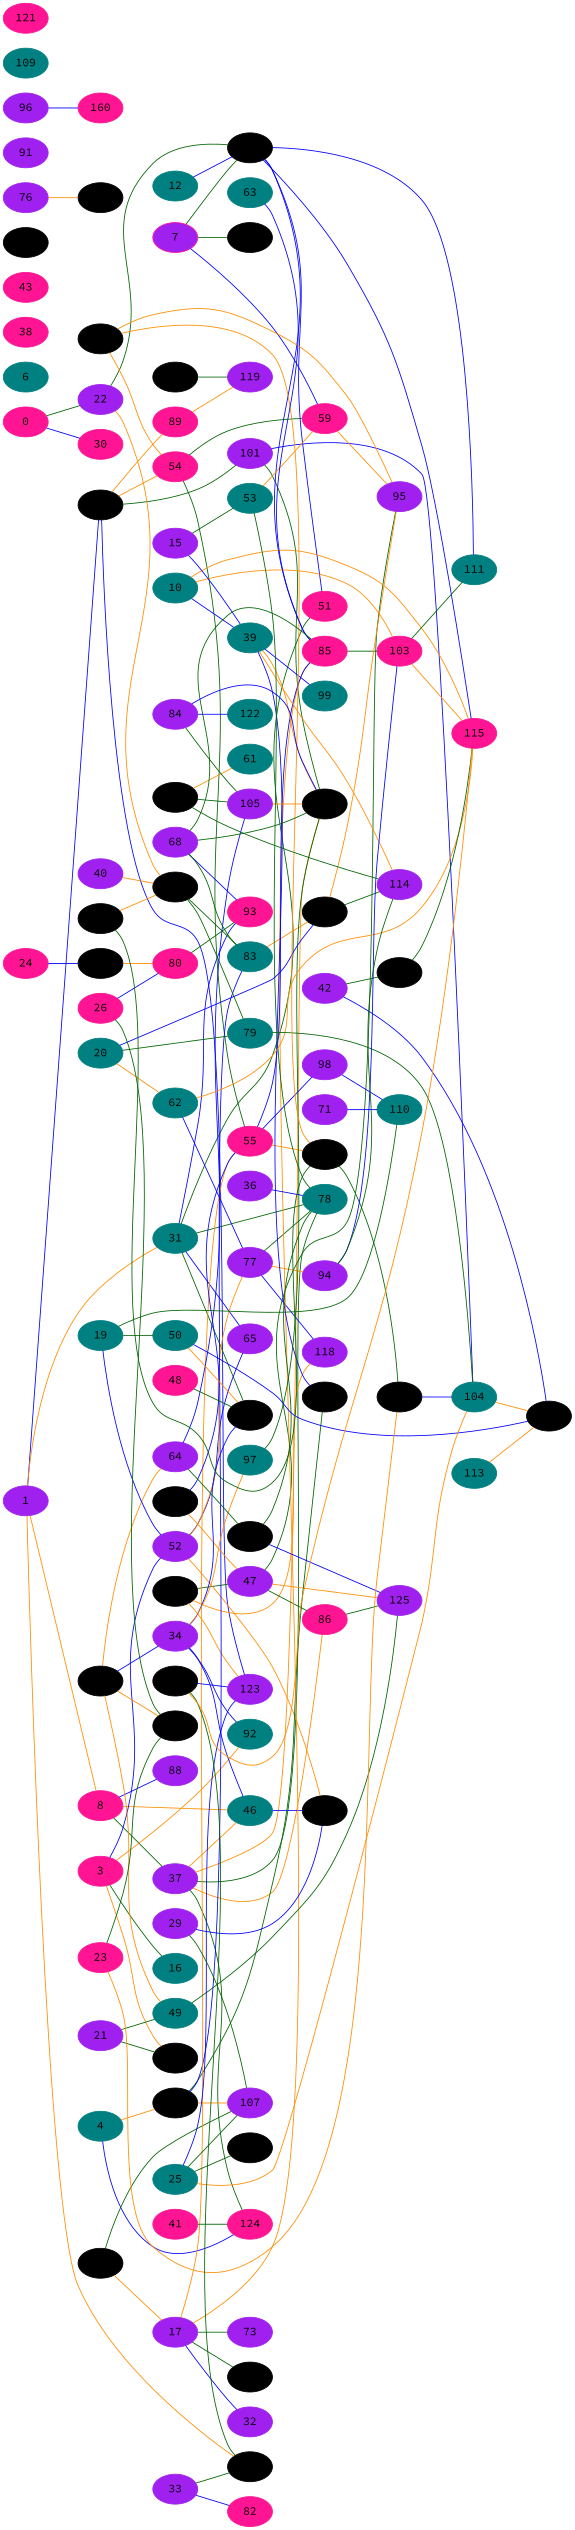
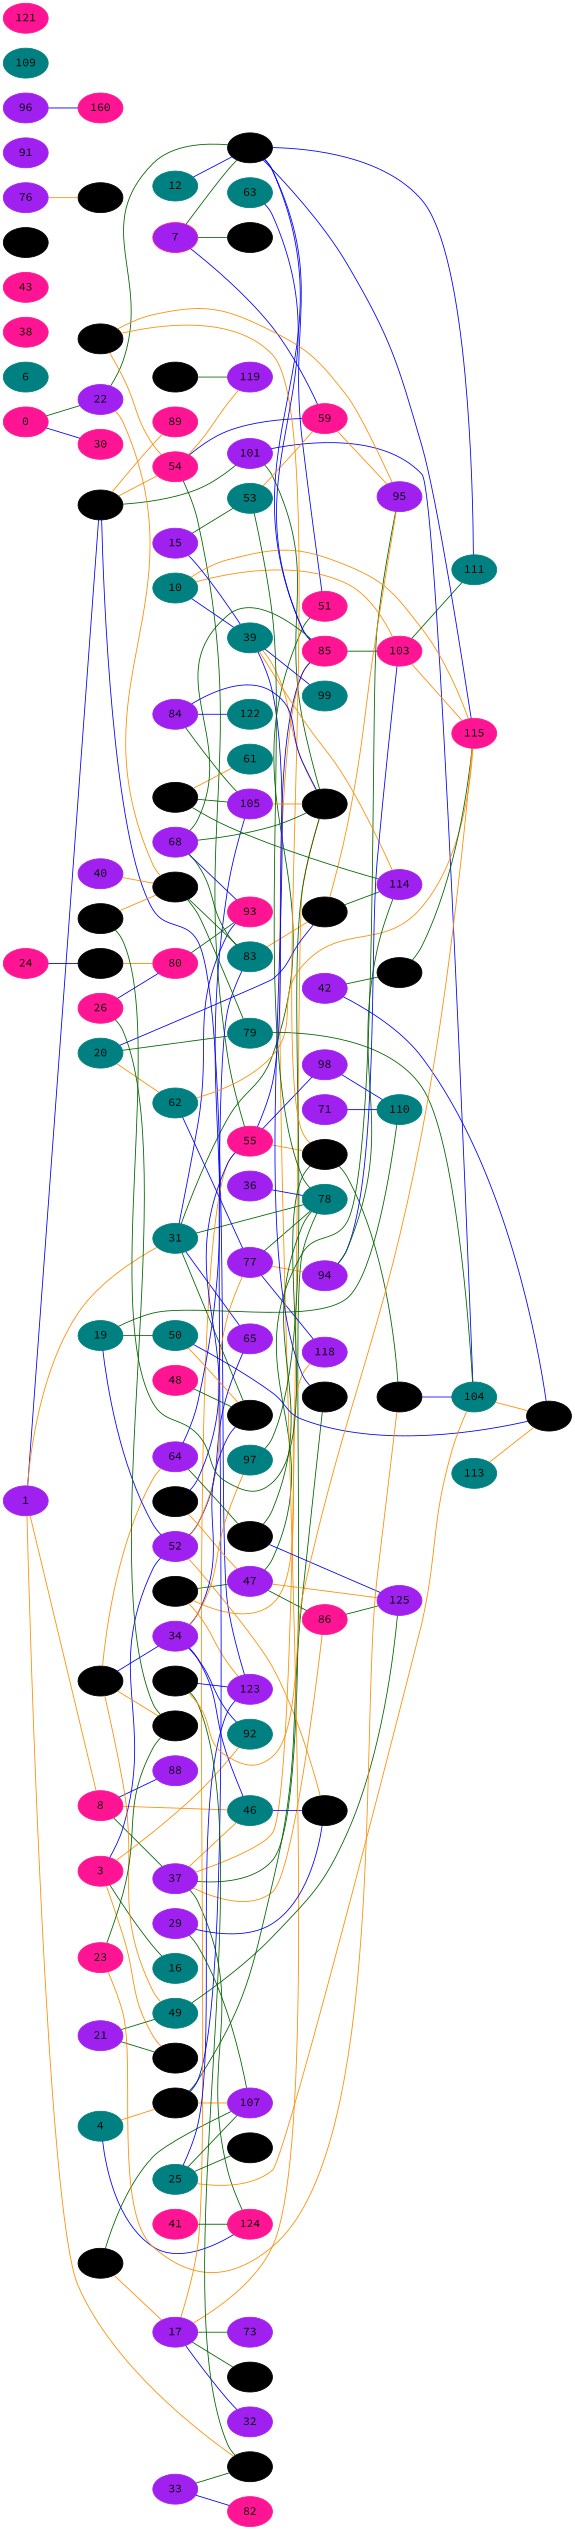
(213, 399) -> (214, 423)
(242, 426) -> (242, 426)
